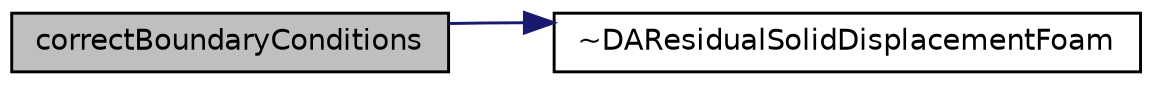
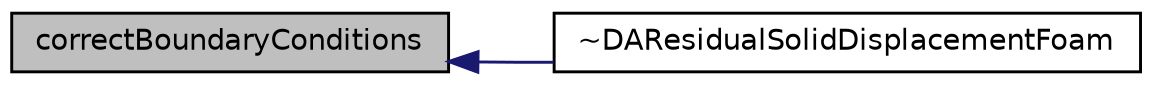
(486, 23) -> (516, 62)
